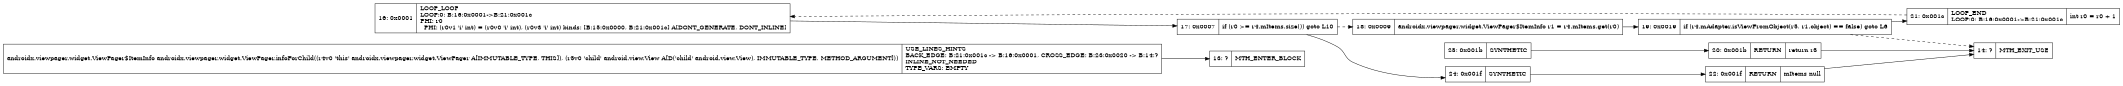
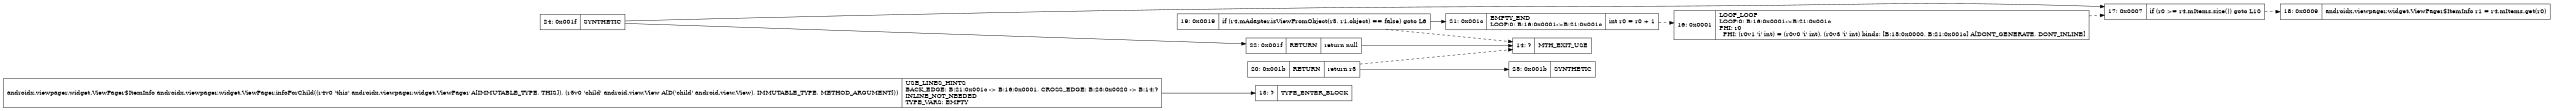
(1969, 13) -> (1510, 18)
(981, 23) -> (2095, 16)
(1628, 27) -> none
(1618, 51) -> (1432, 69)
(1895, 51) -> (1434, 57)
(1268, 59) -> (1315, 93)
(1369, 68) -> (1363, 7)
(1802, 74) -> (1341, 46)
